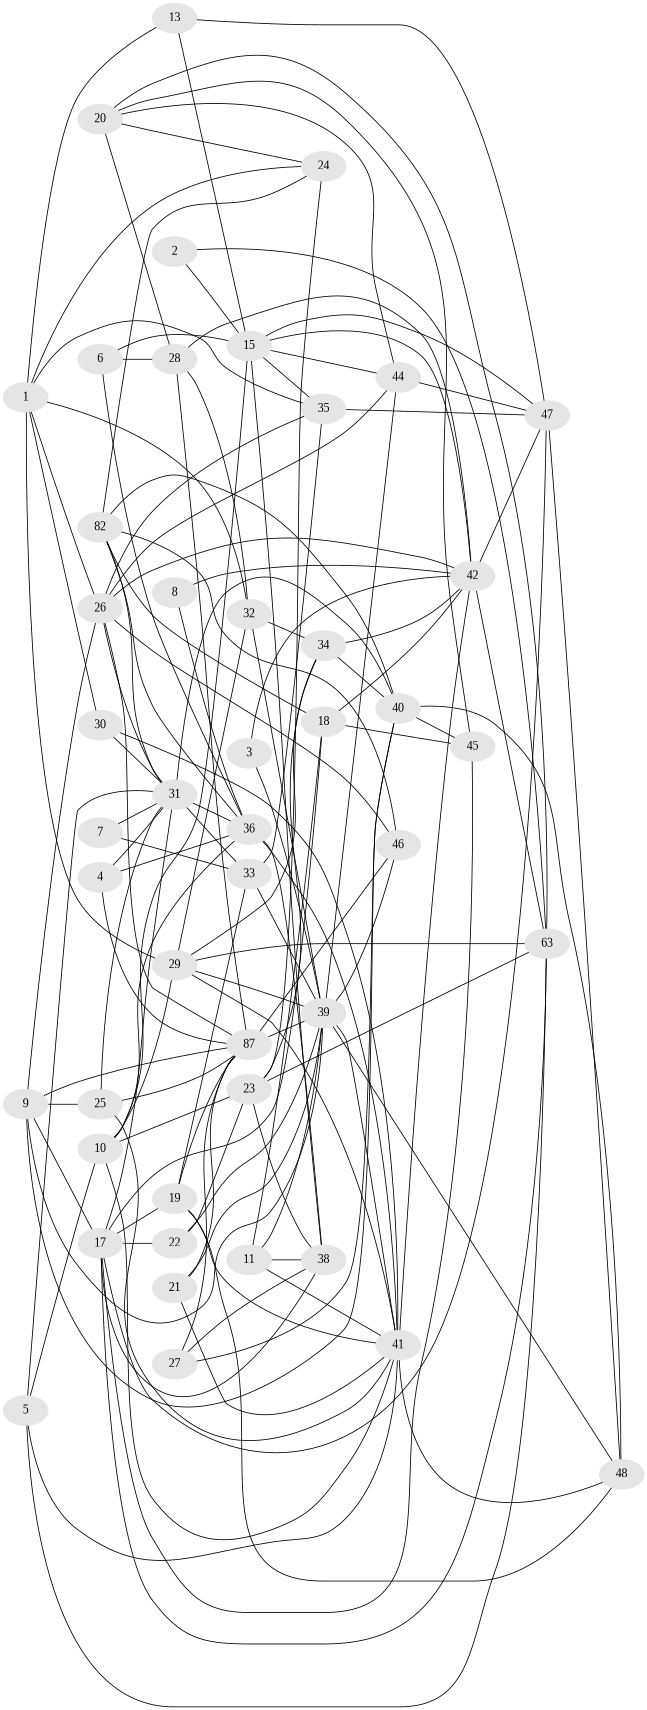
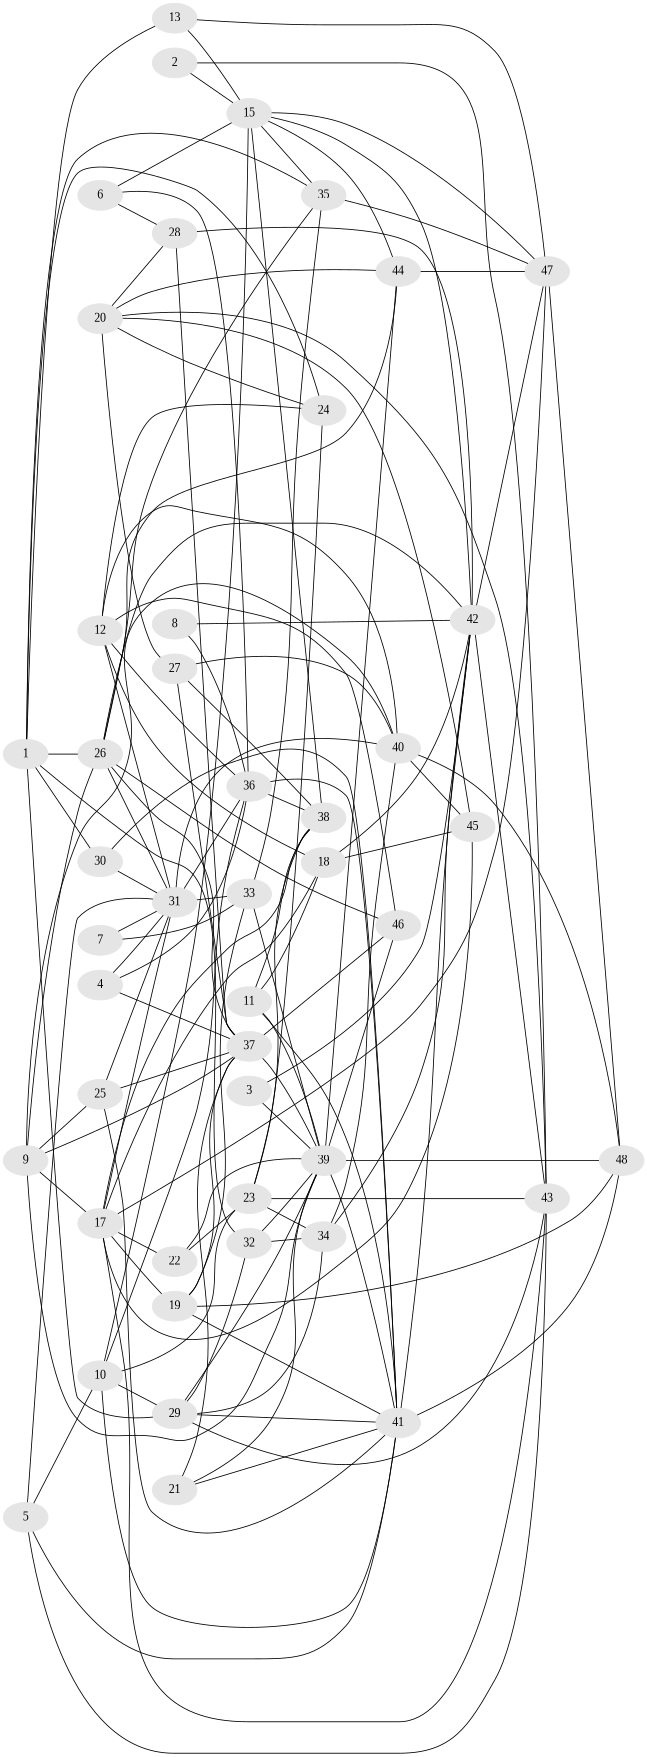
none -> (117, 482)
(229, 482) -> none
(100, 527) -> (100, 631)
(547, 944) -> (547, 1199)
(249, 1045) -> (249, 1046)
